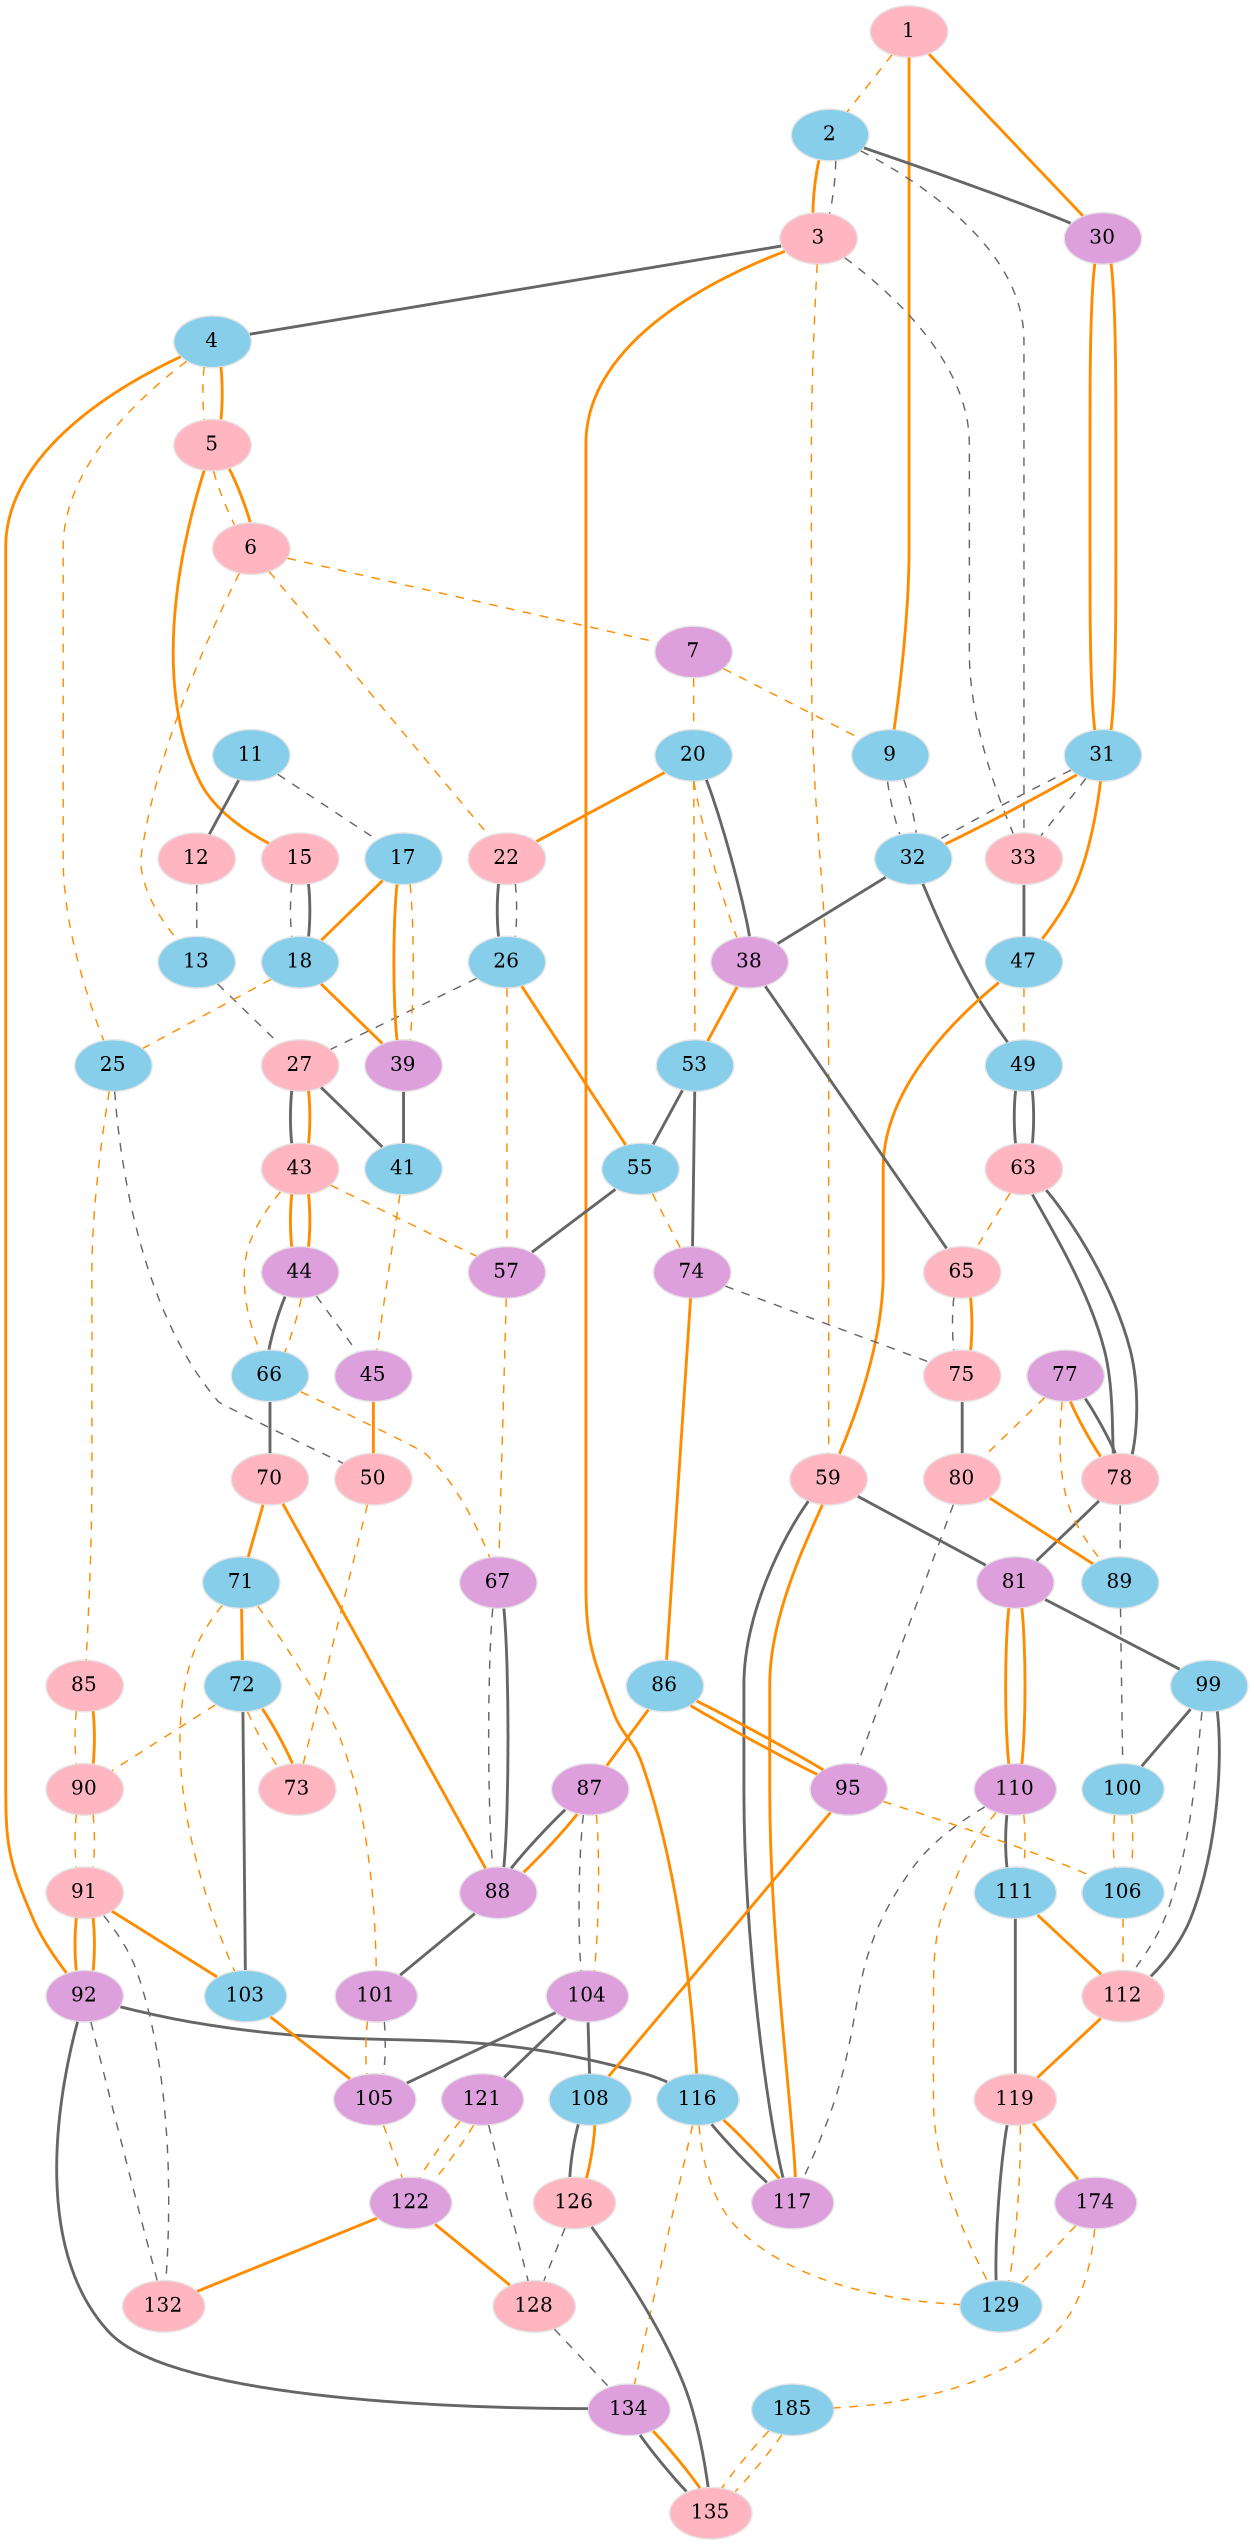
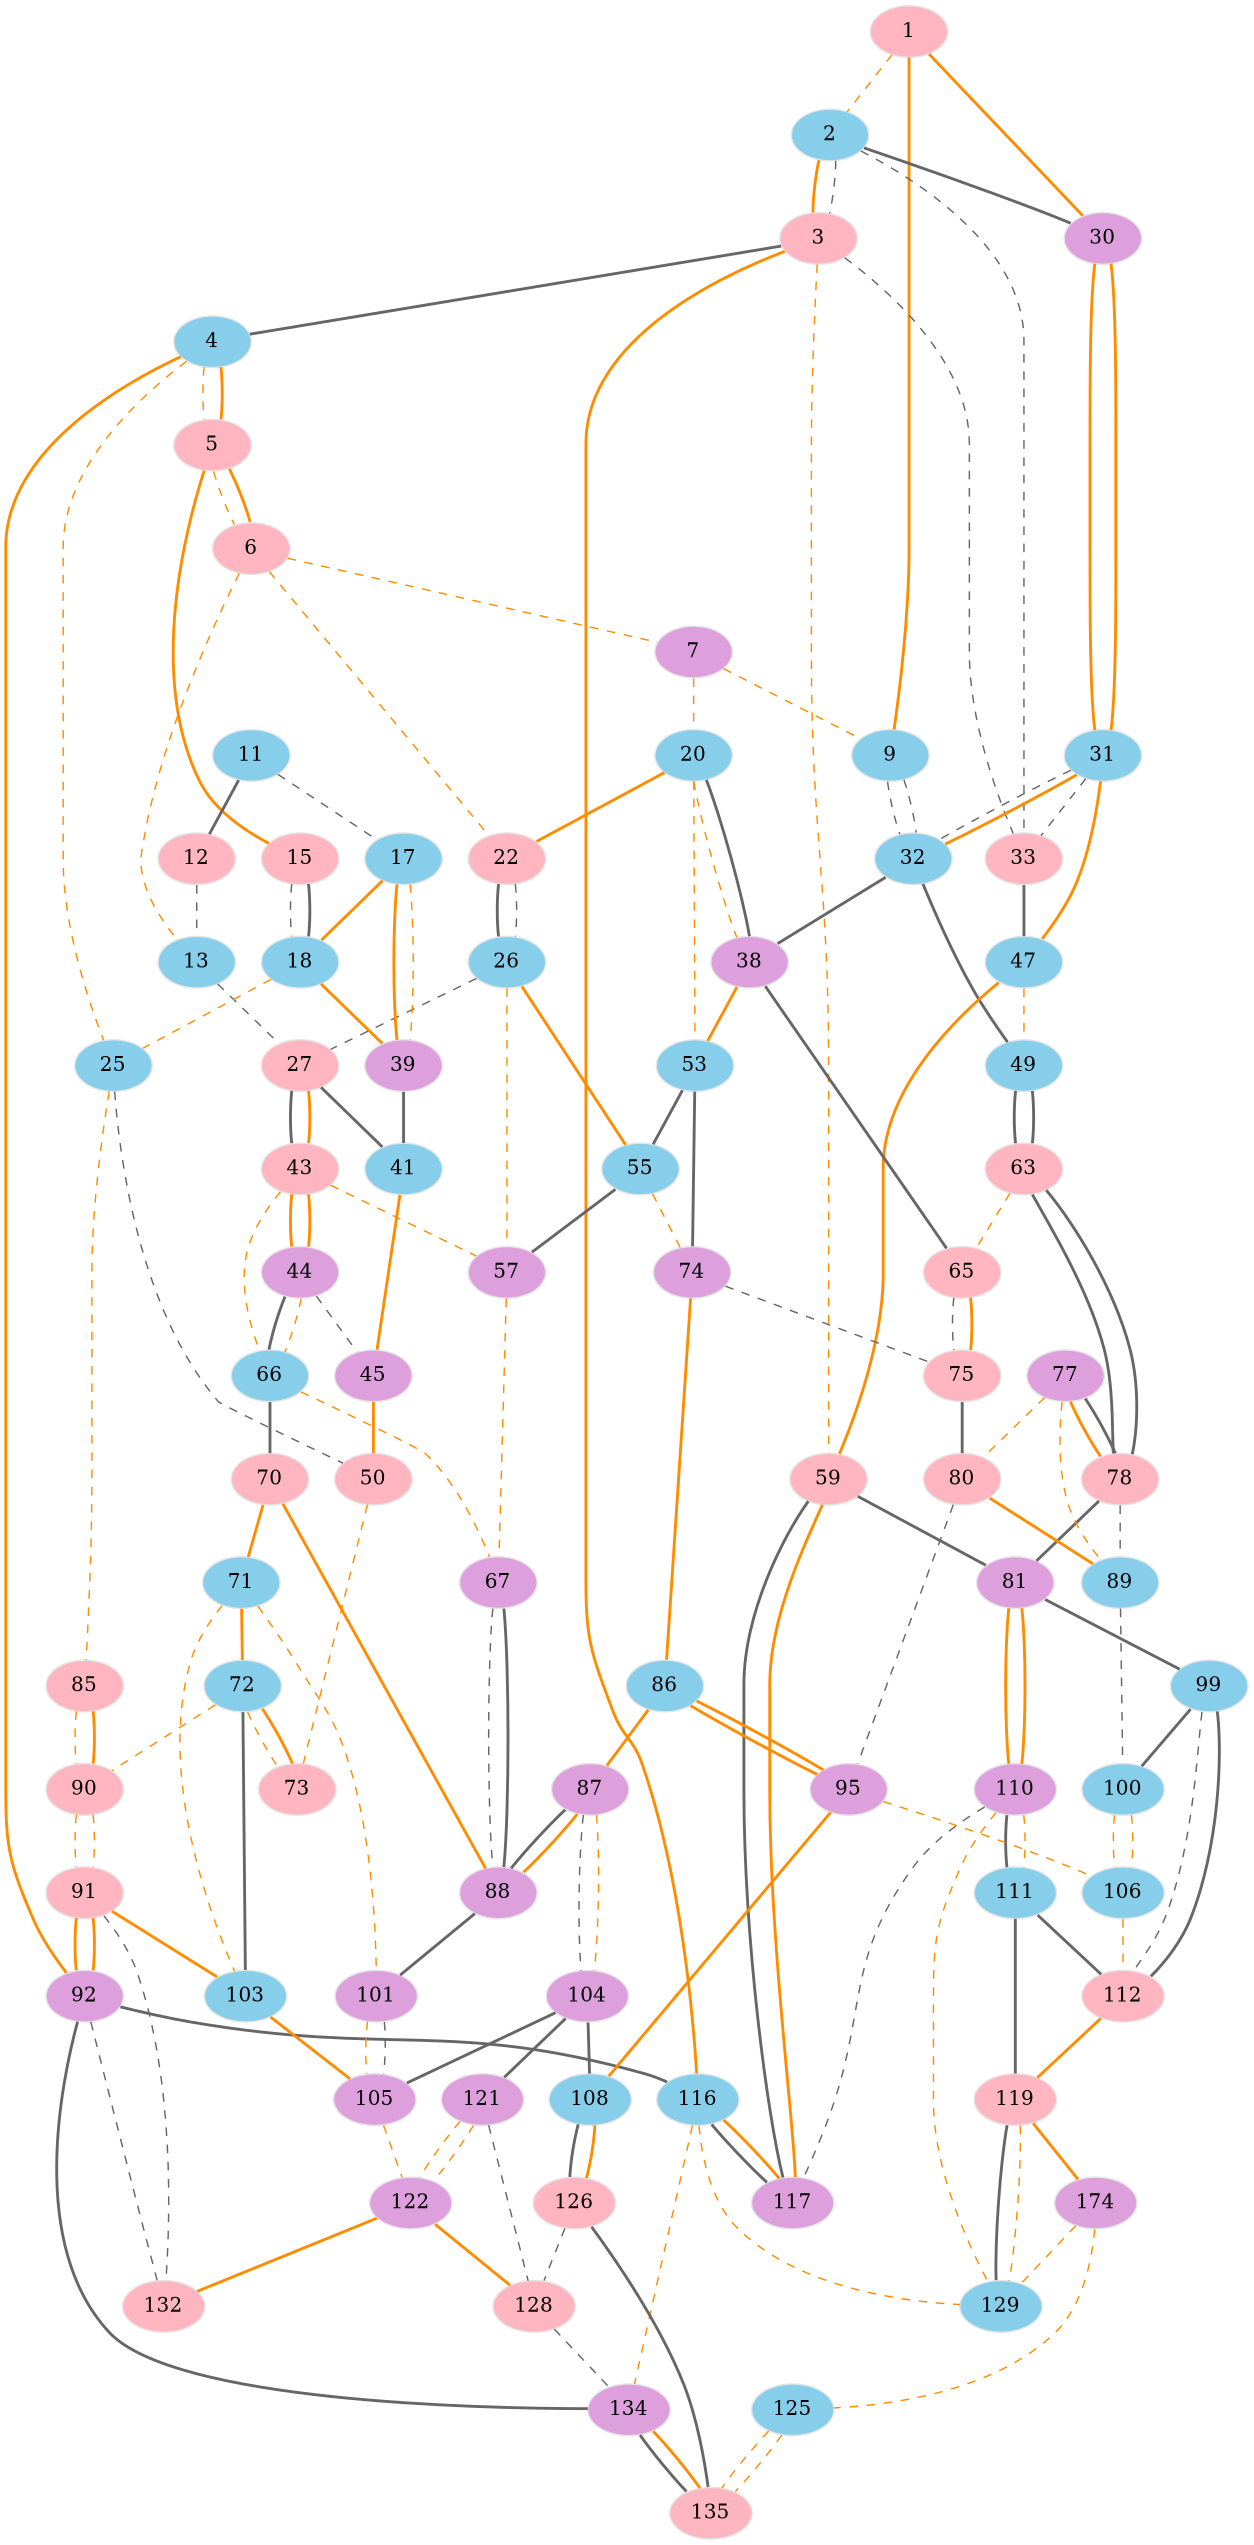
(388, 1272) -> (388, 1272)
(1069, 1945) -> (1069, 1945)
(793, 2410) -> (793, 2410)
